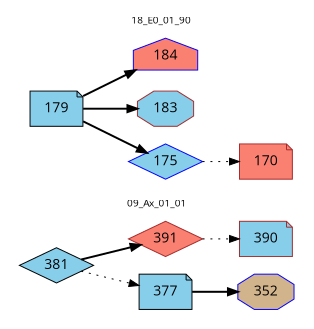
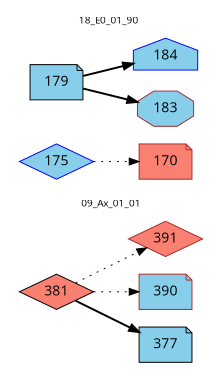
(166, 56) -> (166, 56)
(110, 135) -> none
(216, 239) -> (111, 292)
(106, 253) -> (107, 267)
(56, 265) -> (56, 292)
(105, 277) -> (103, 314)
(266, 292) -> none
